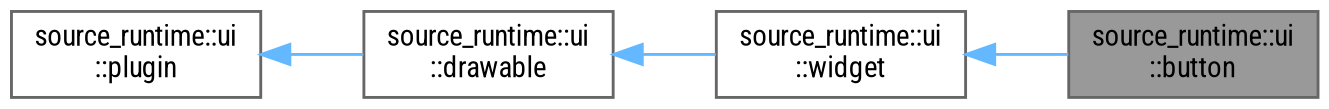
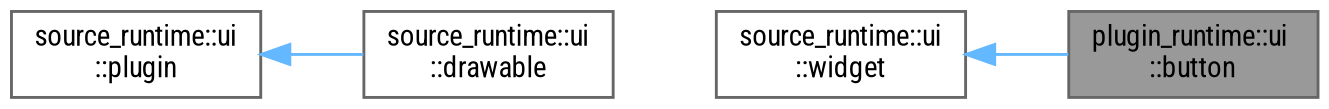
(679, 54) -> none
(1193, 54) -> (1193, 54)
